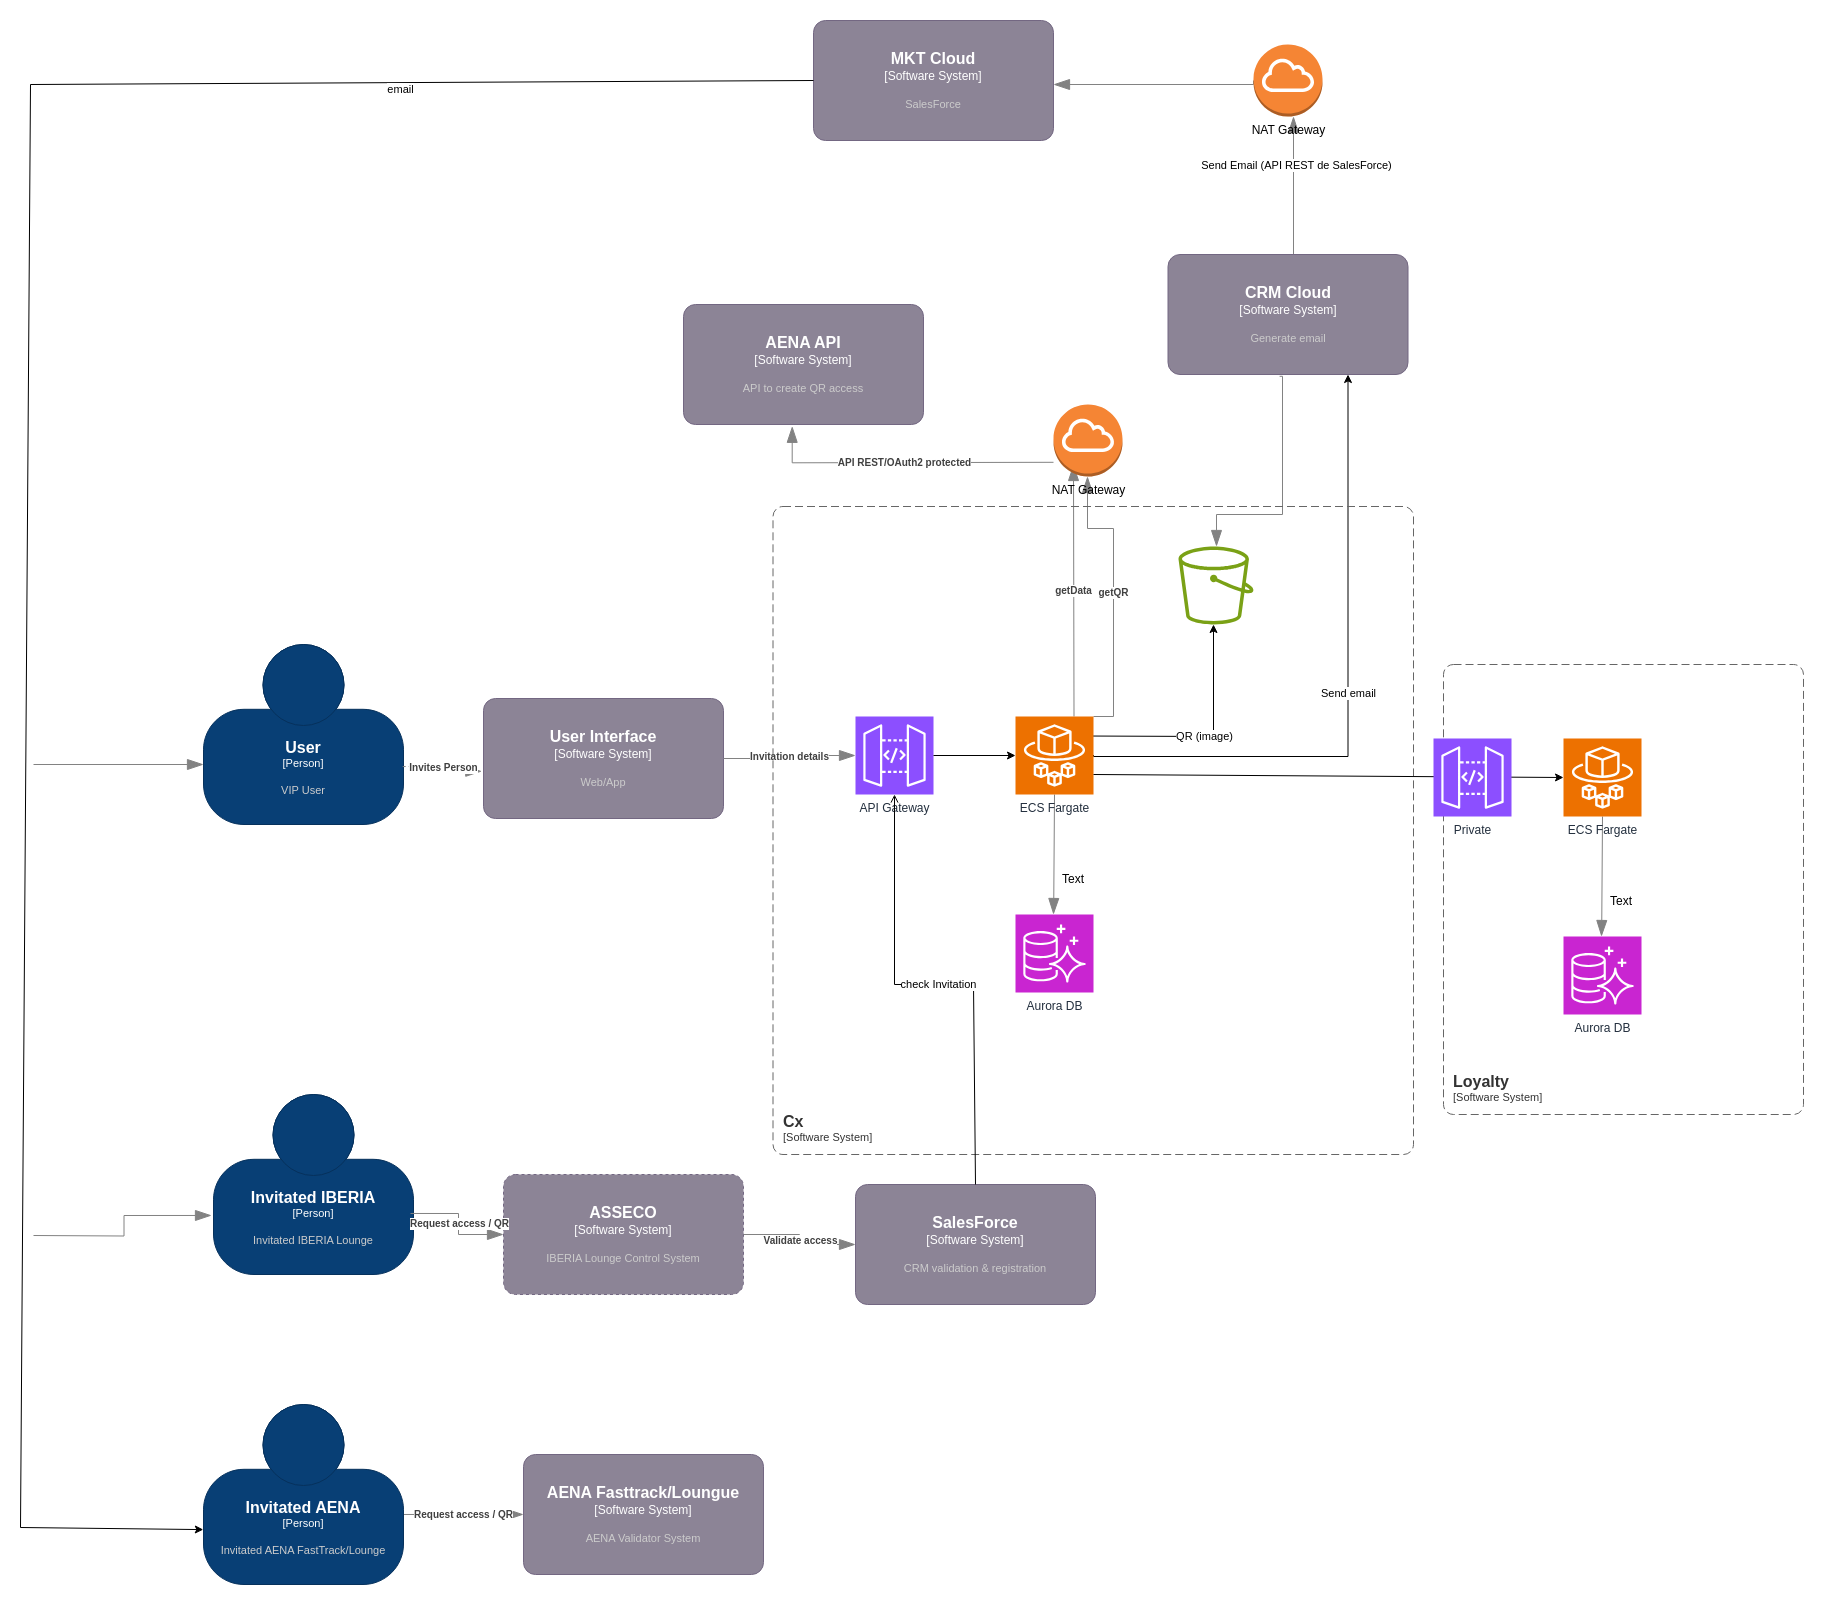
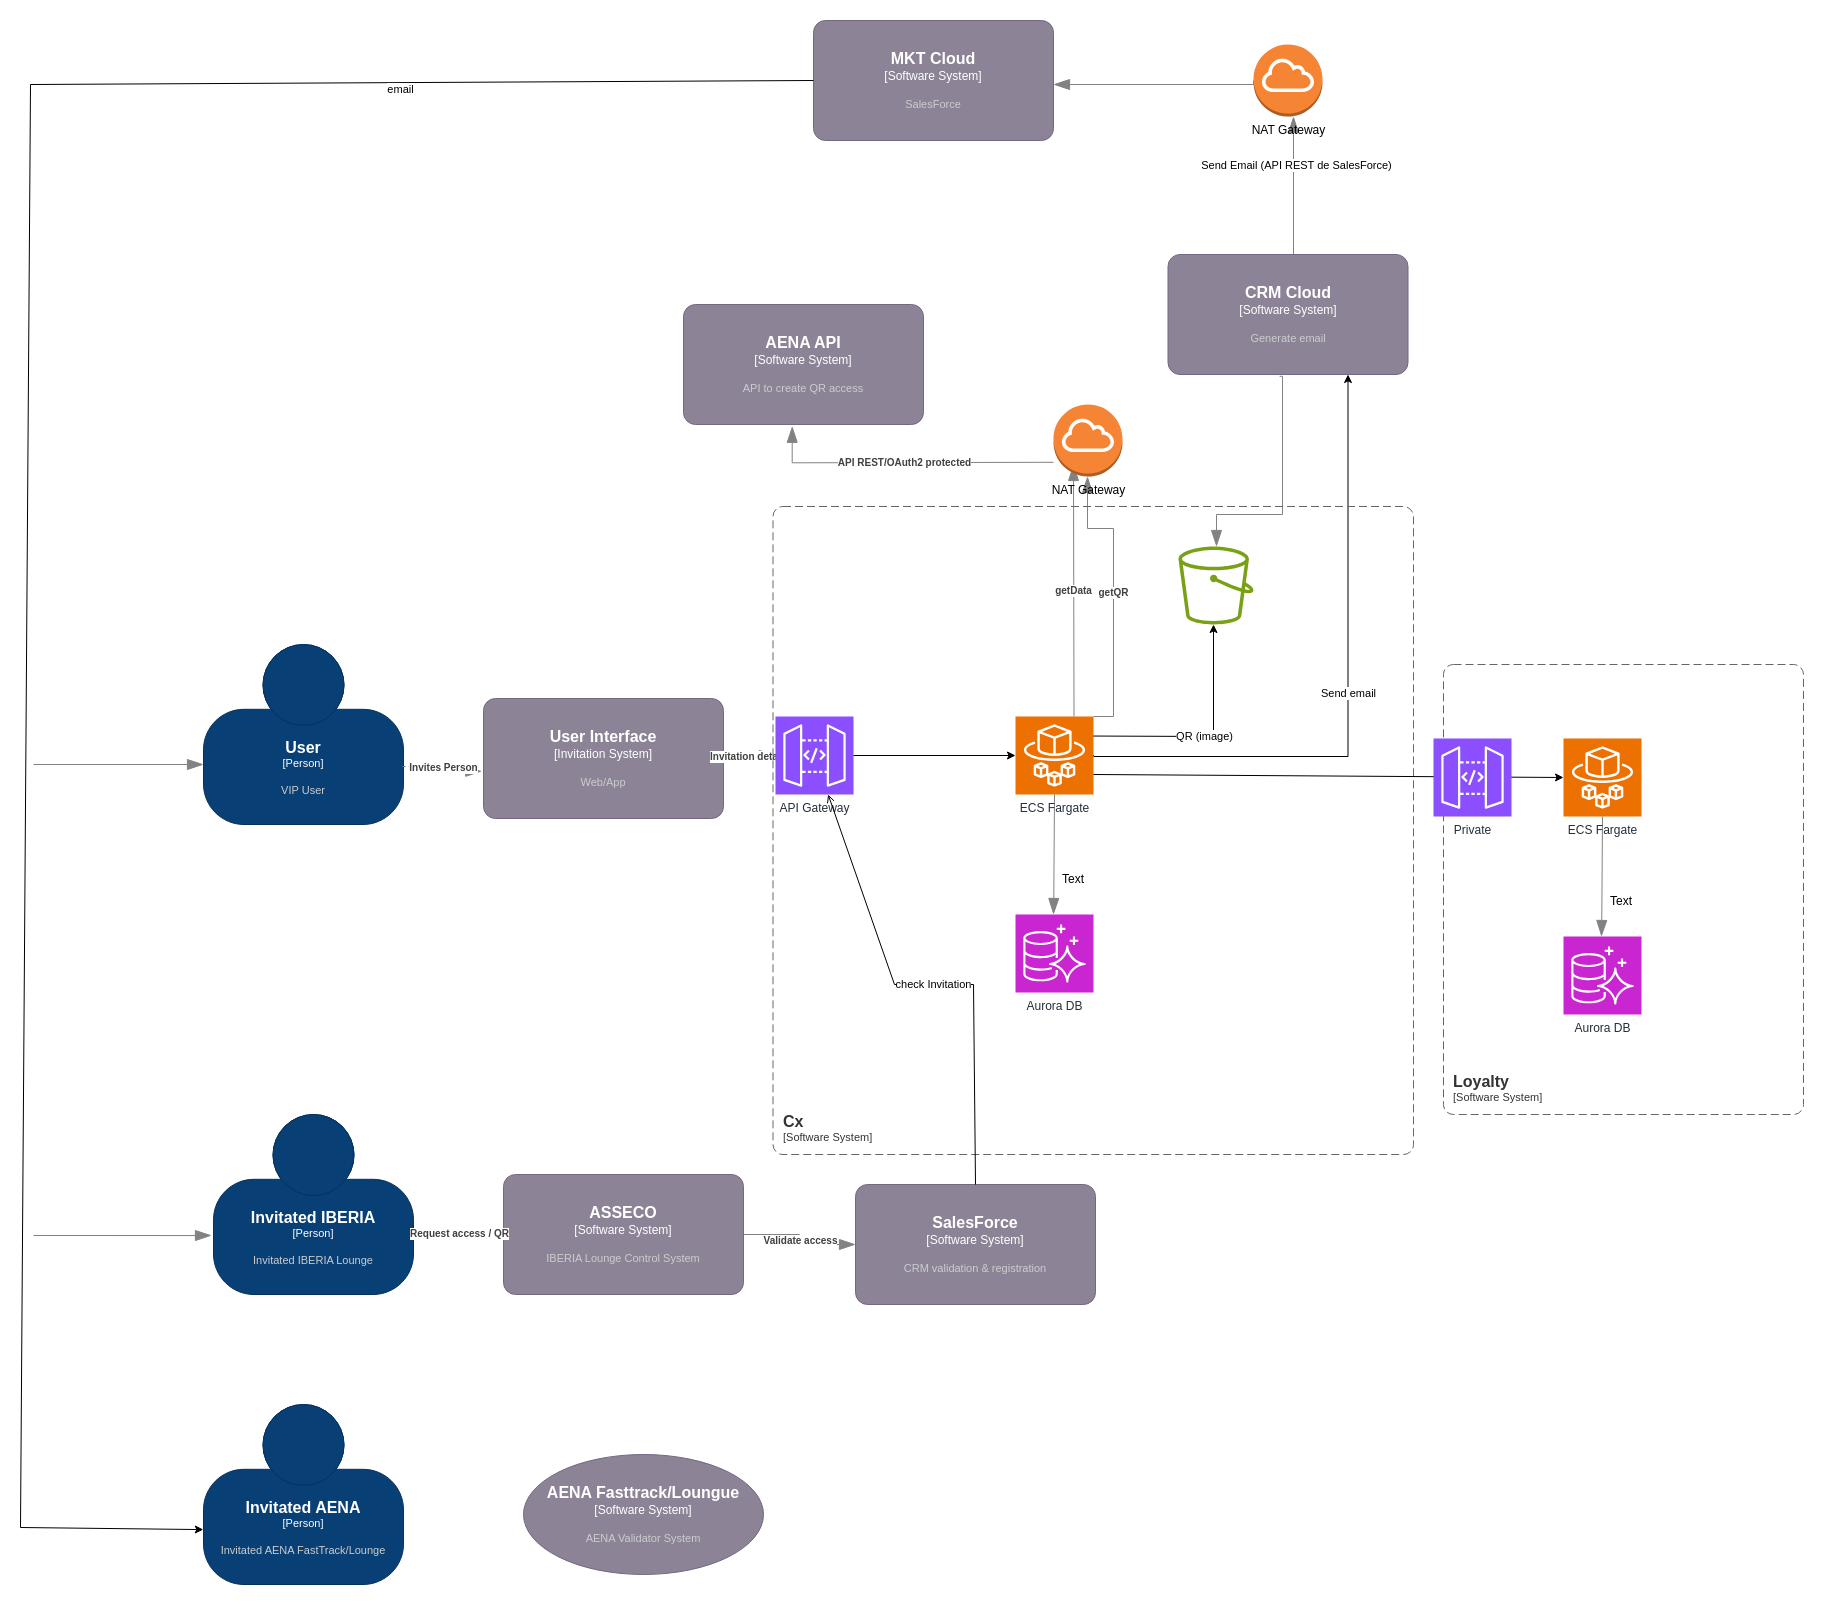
(895, 756) -> (815, 756)
(604, 759) -> (604, 759)
(314, 1185) -> (314, 1205)
(624, 1235) -> (624, 1235)
(455, 1514) -> none
(644, 1515) -> (644, 1515)
